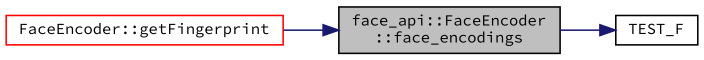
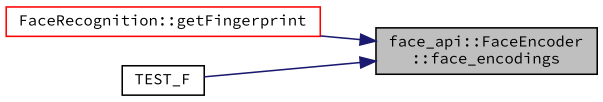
(145, 30) -> (163, 22)
(580, 30) -> (282, 70)
